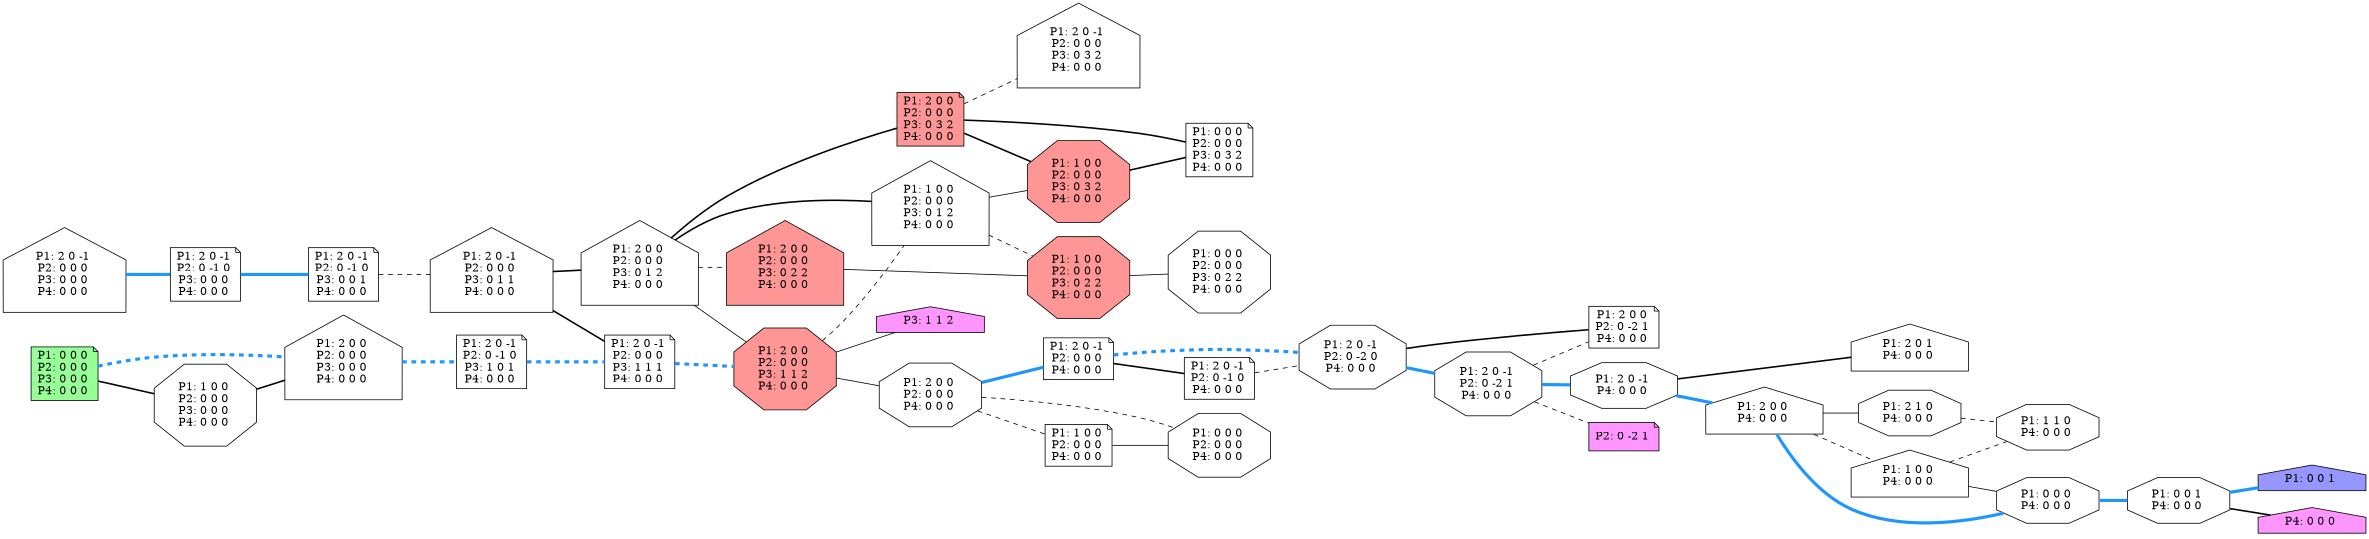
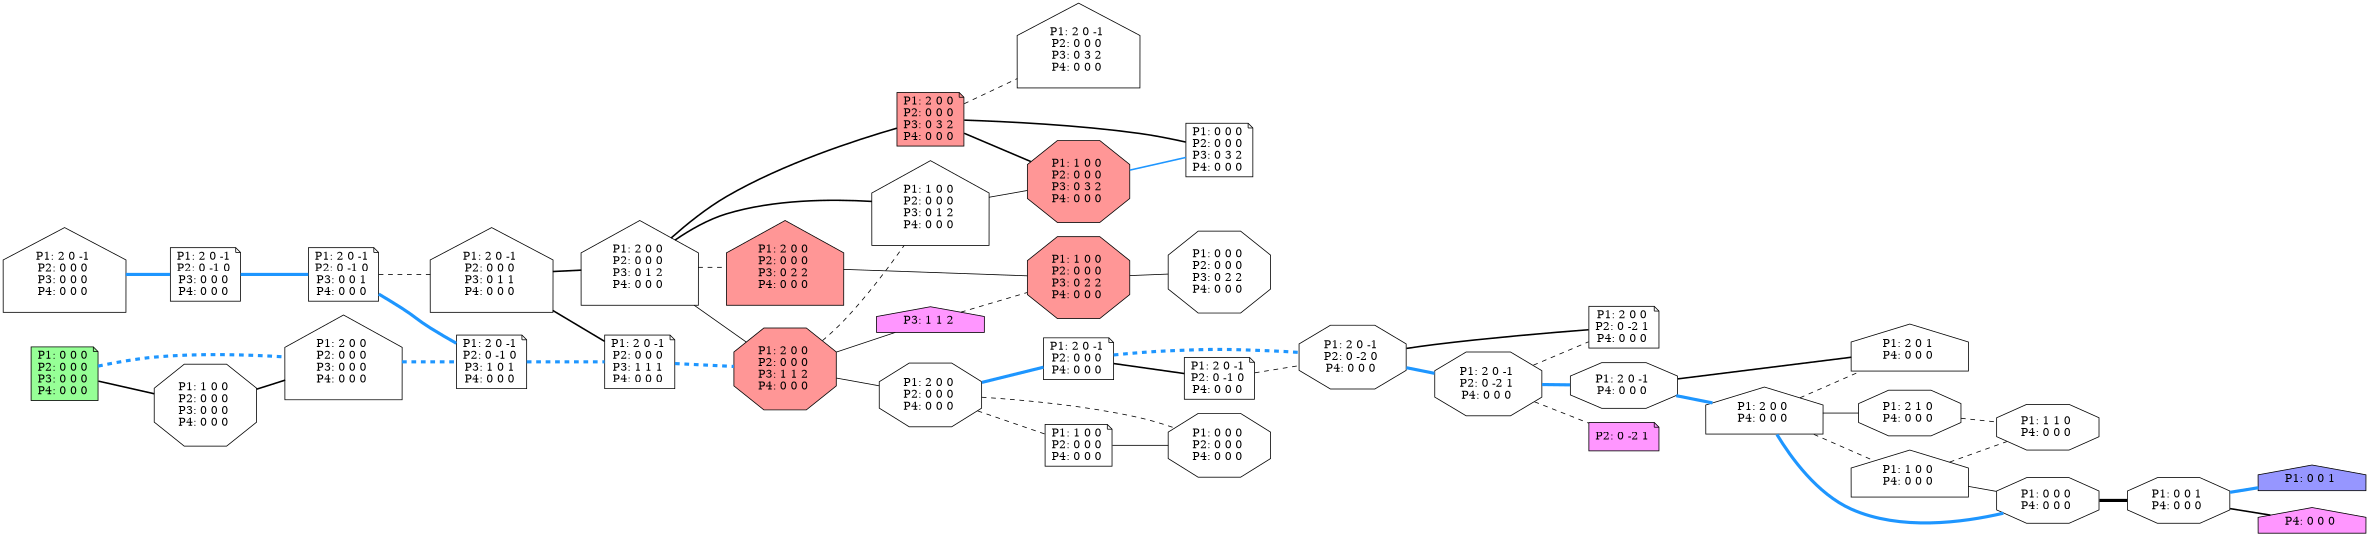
(1158, 164) -> (1158, 164)
(1011, 246) -> (994, 302)
none -> (417, 319)
none -> (1830, 385)
(2113, 500) -> (2113, 500)
